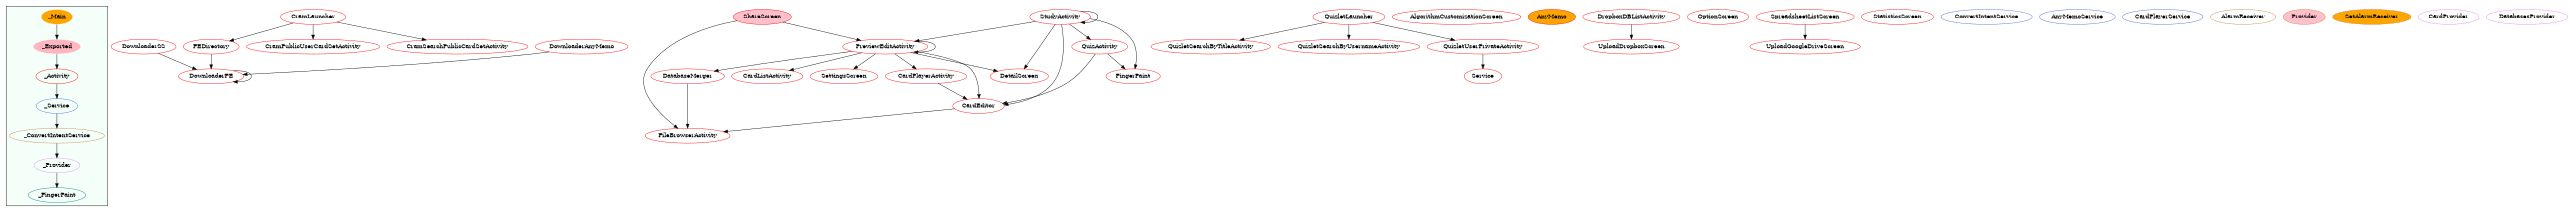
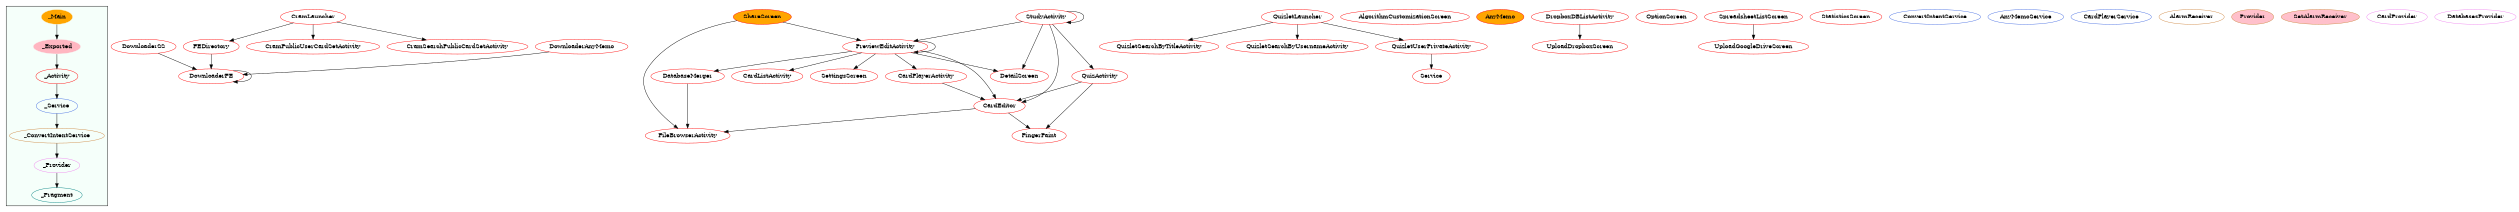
(762, 17) -> (762, 17)
(2372, 17) -> (2320, 17)
(1124, 32) -> (1018, 120)
(57, 195) -> (57, 195)
